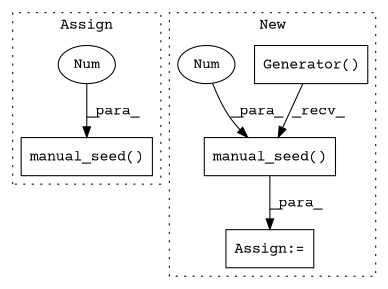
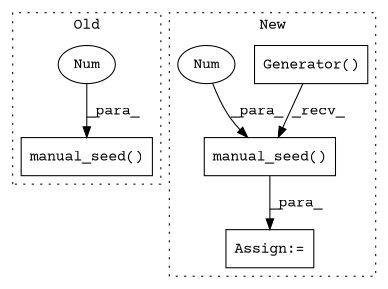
(87, 25) -> (87, 25)
